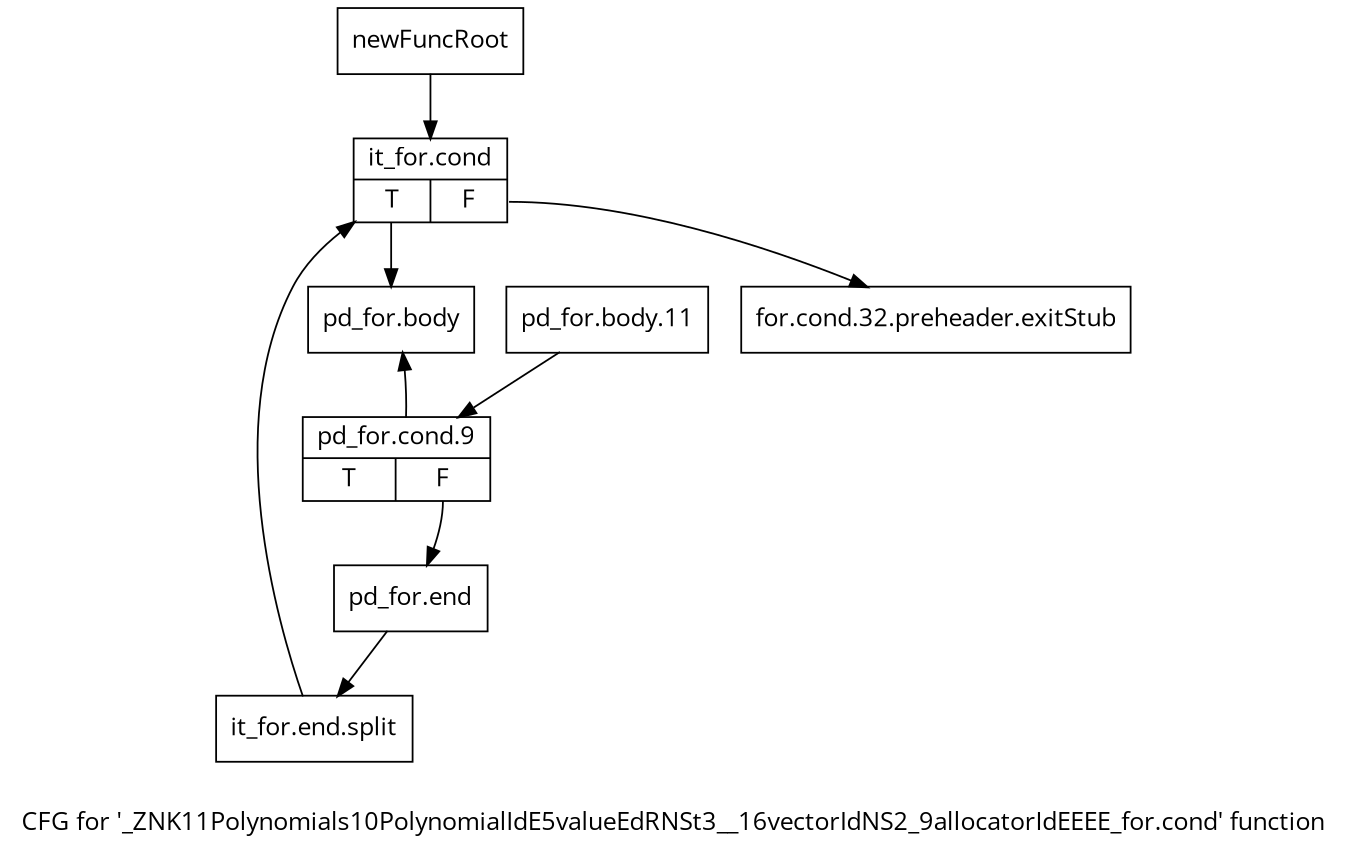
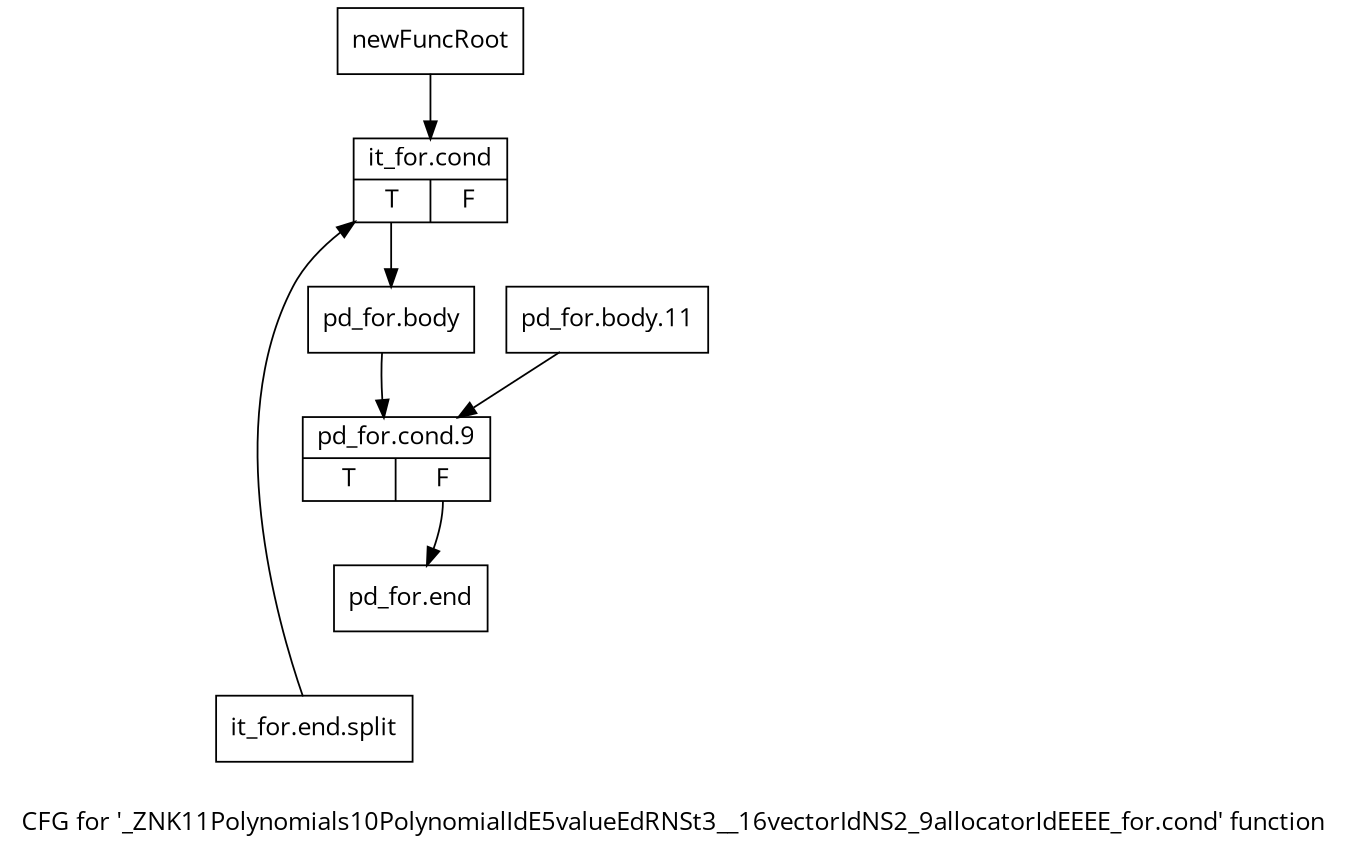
(936, 320) -> none
(406, 394) -> (381, 376)
(368, 657) -> none
